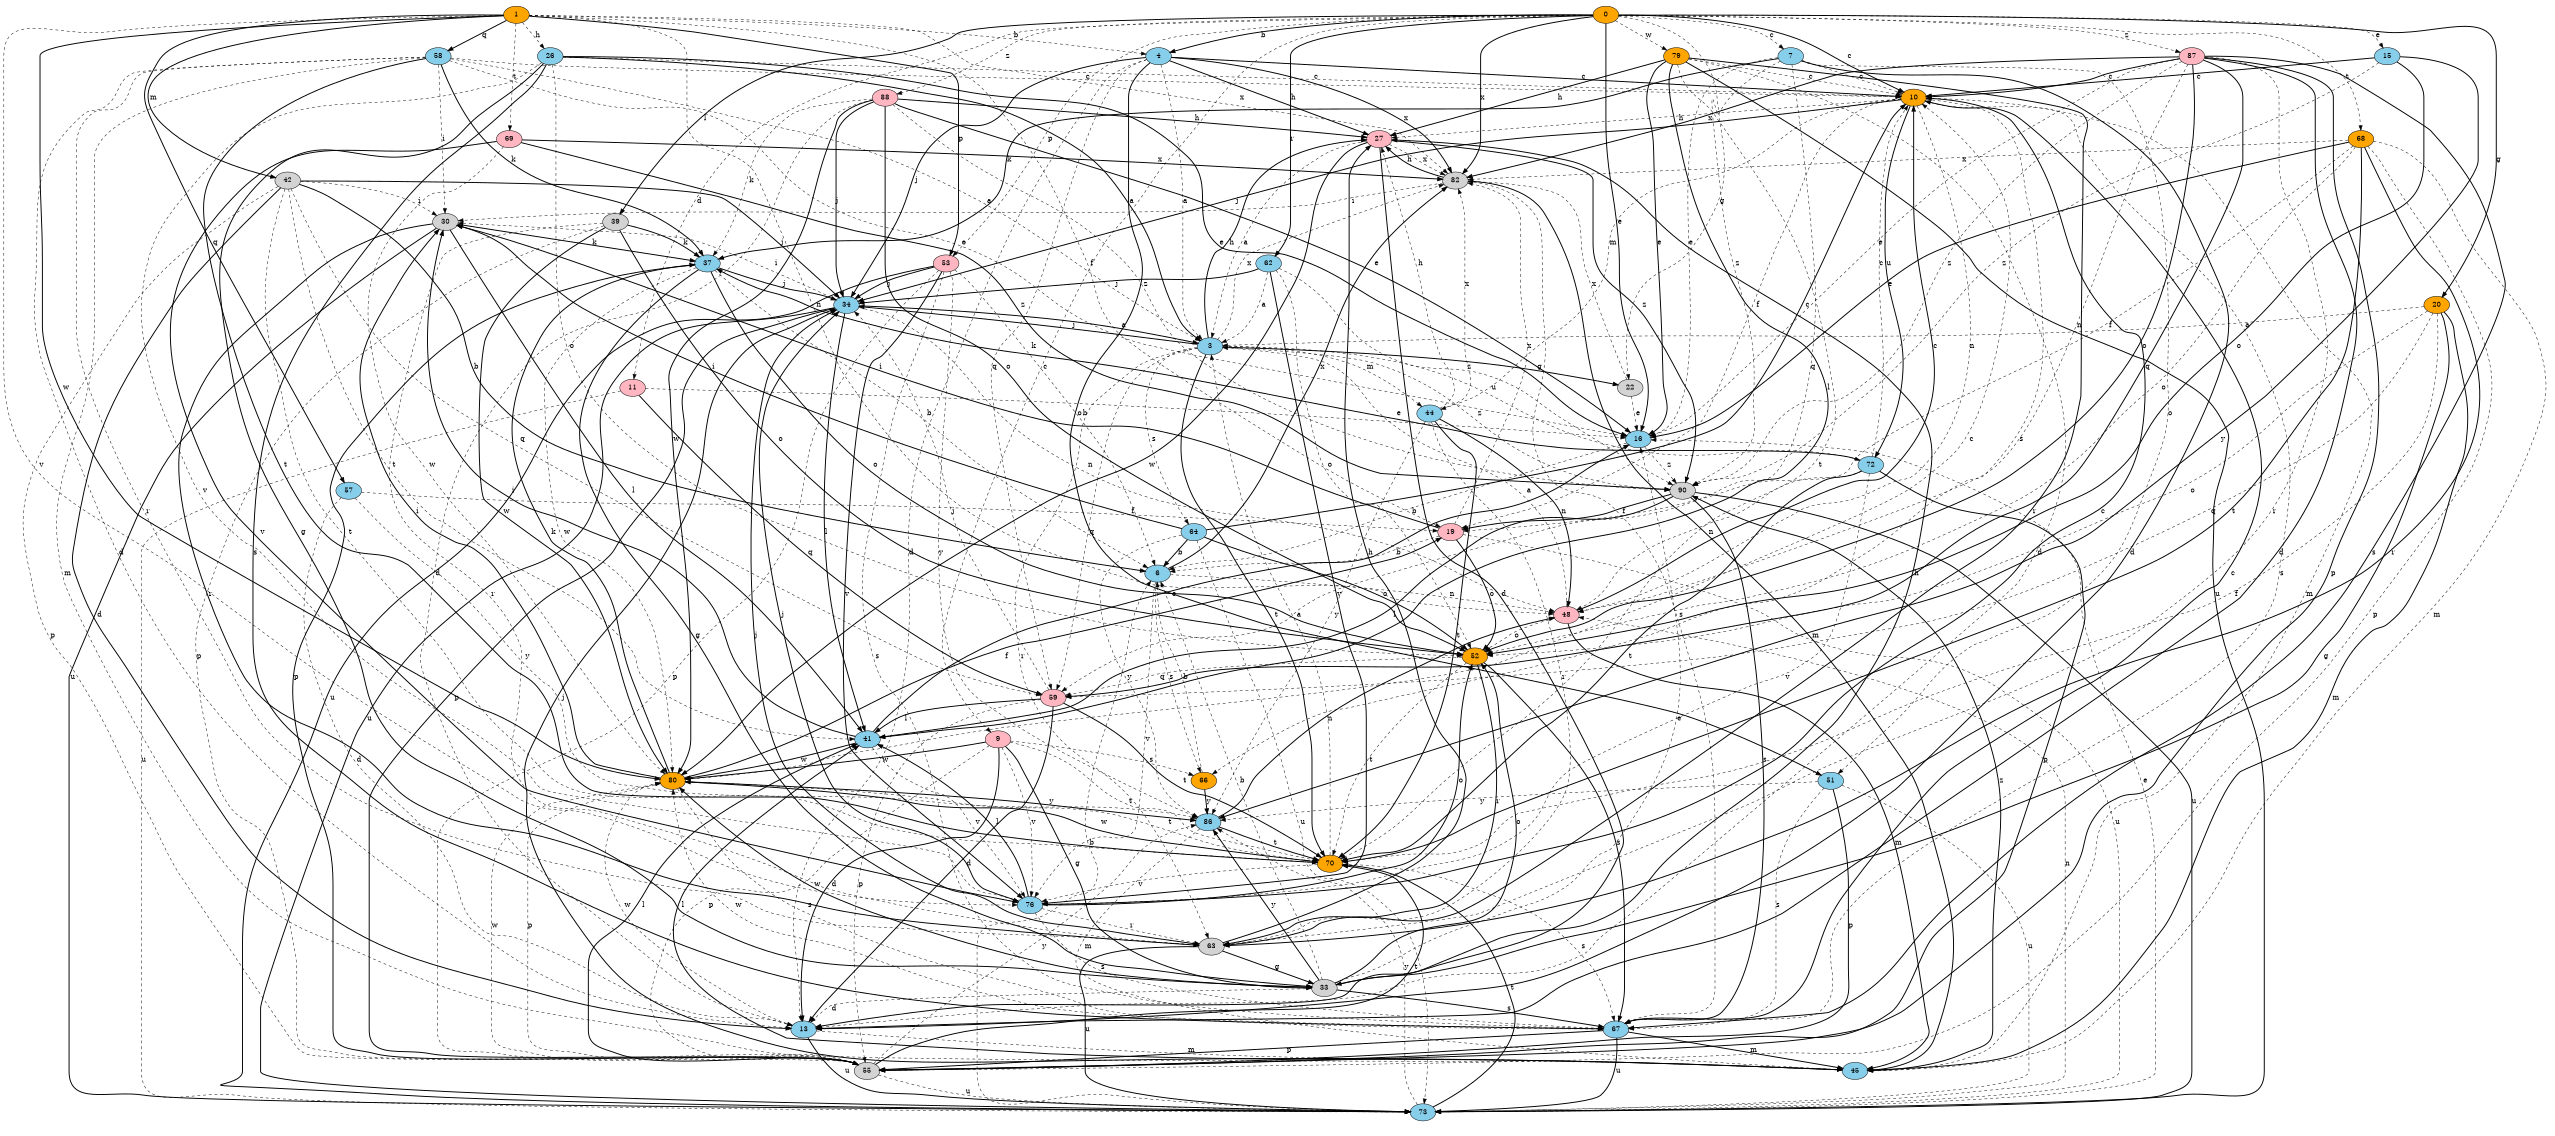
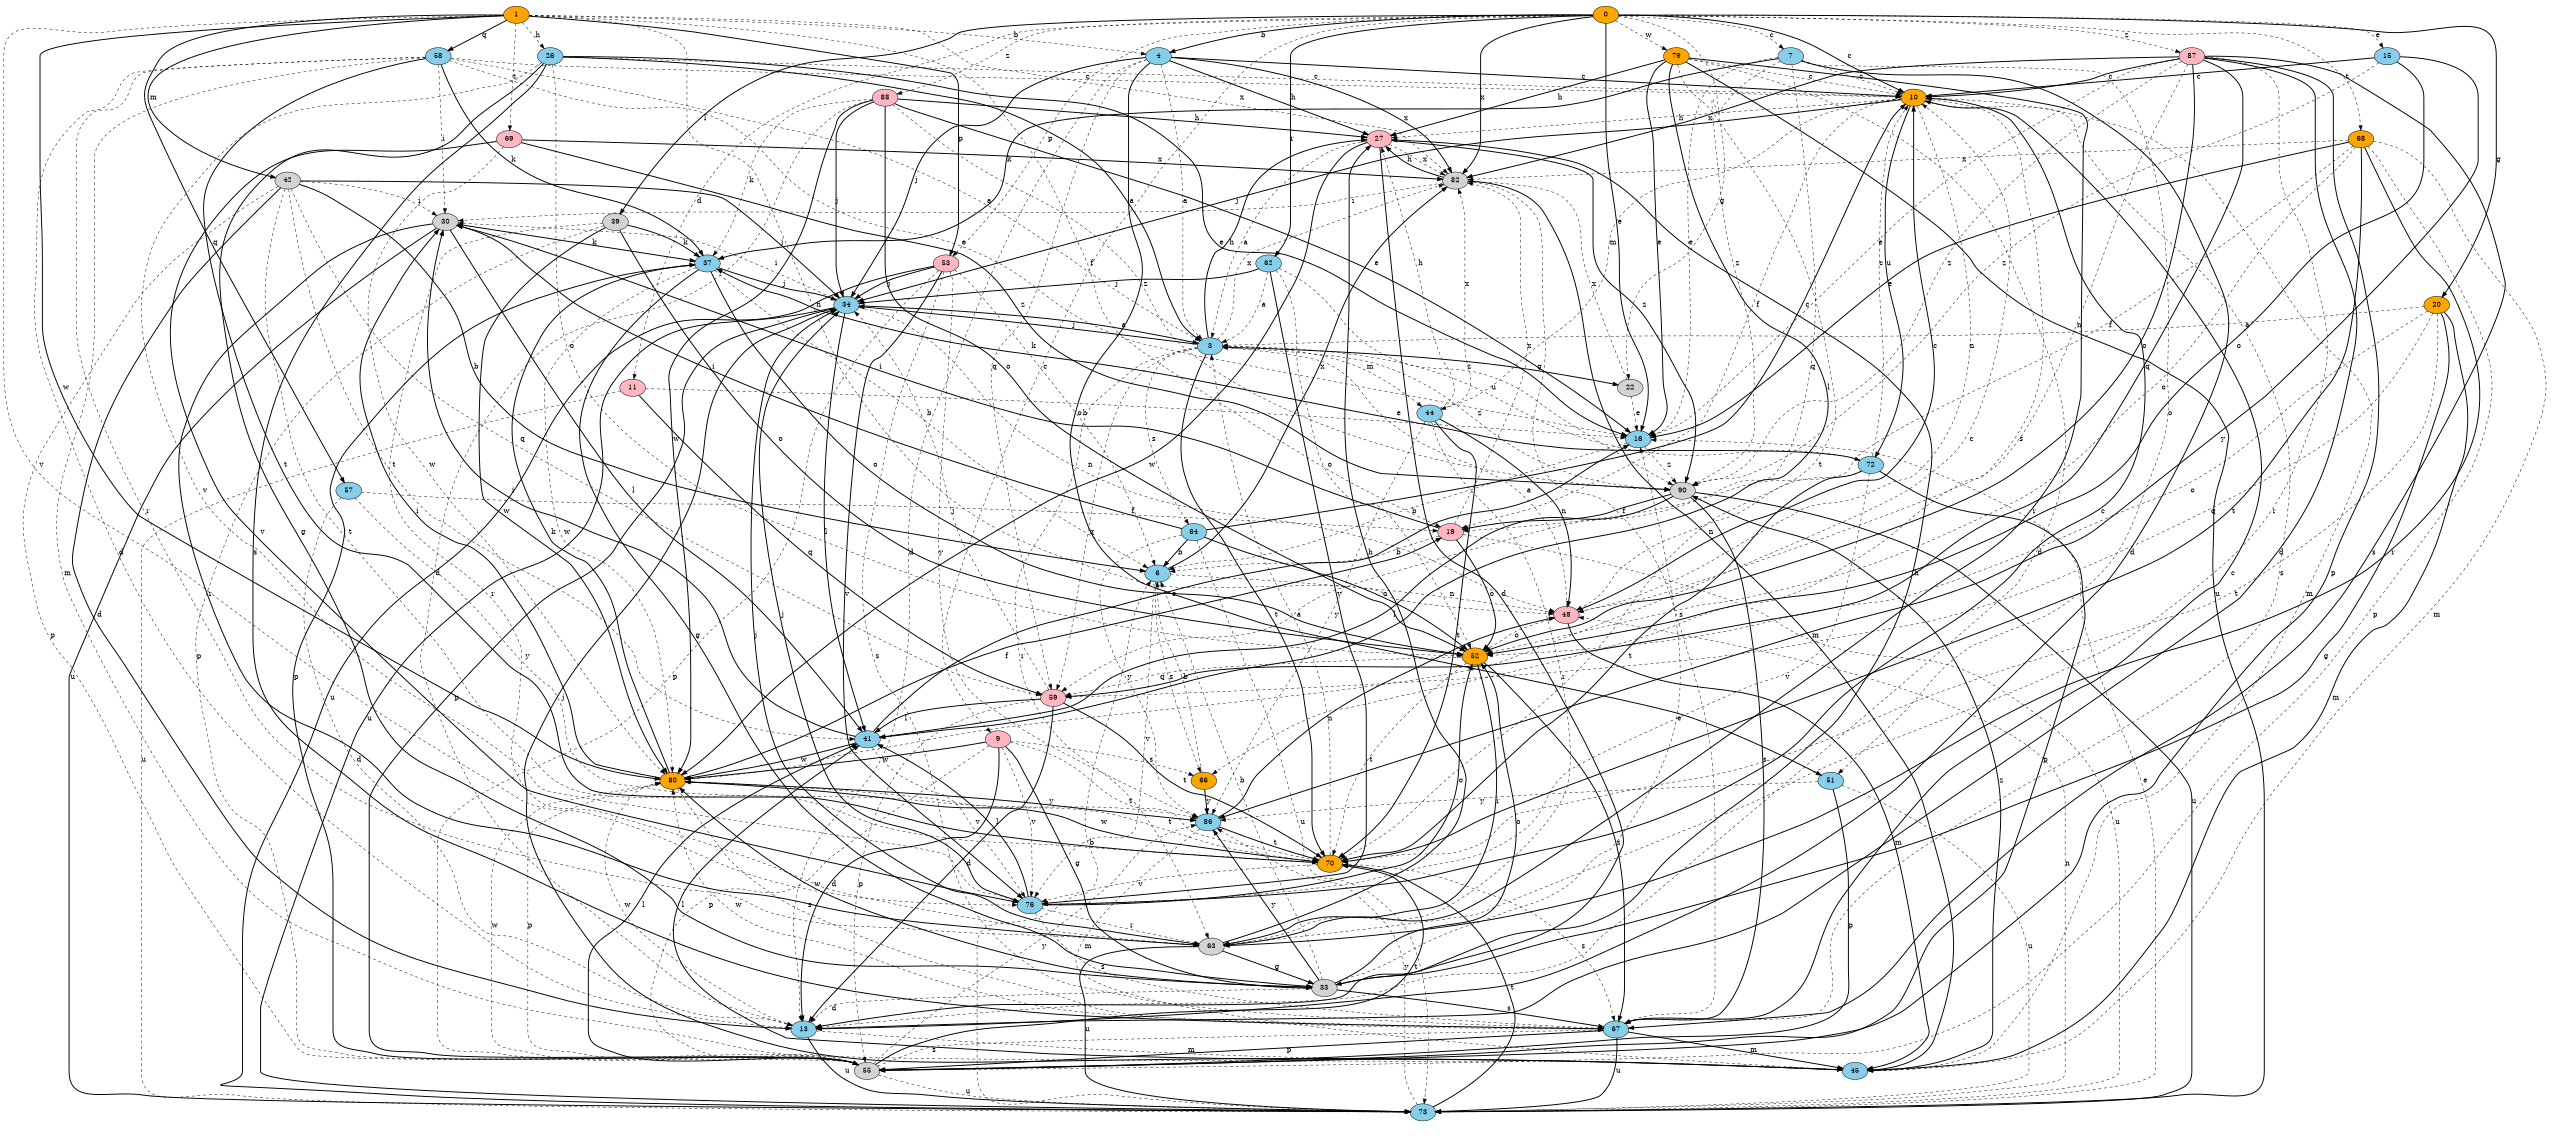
(2236, 594) -> (2236, 594)
(1776, 961) -> (1236, 1037)
